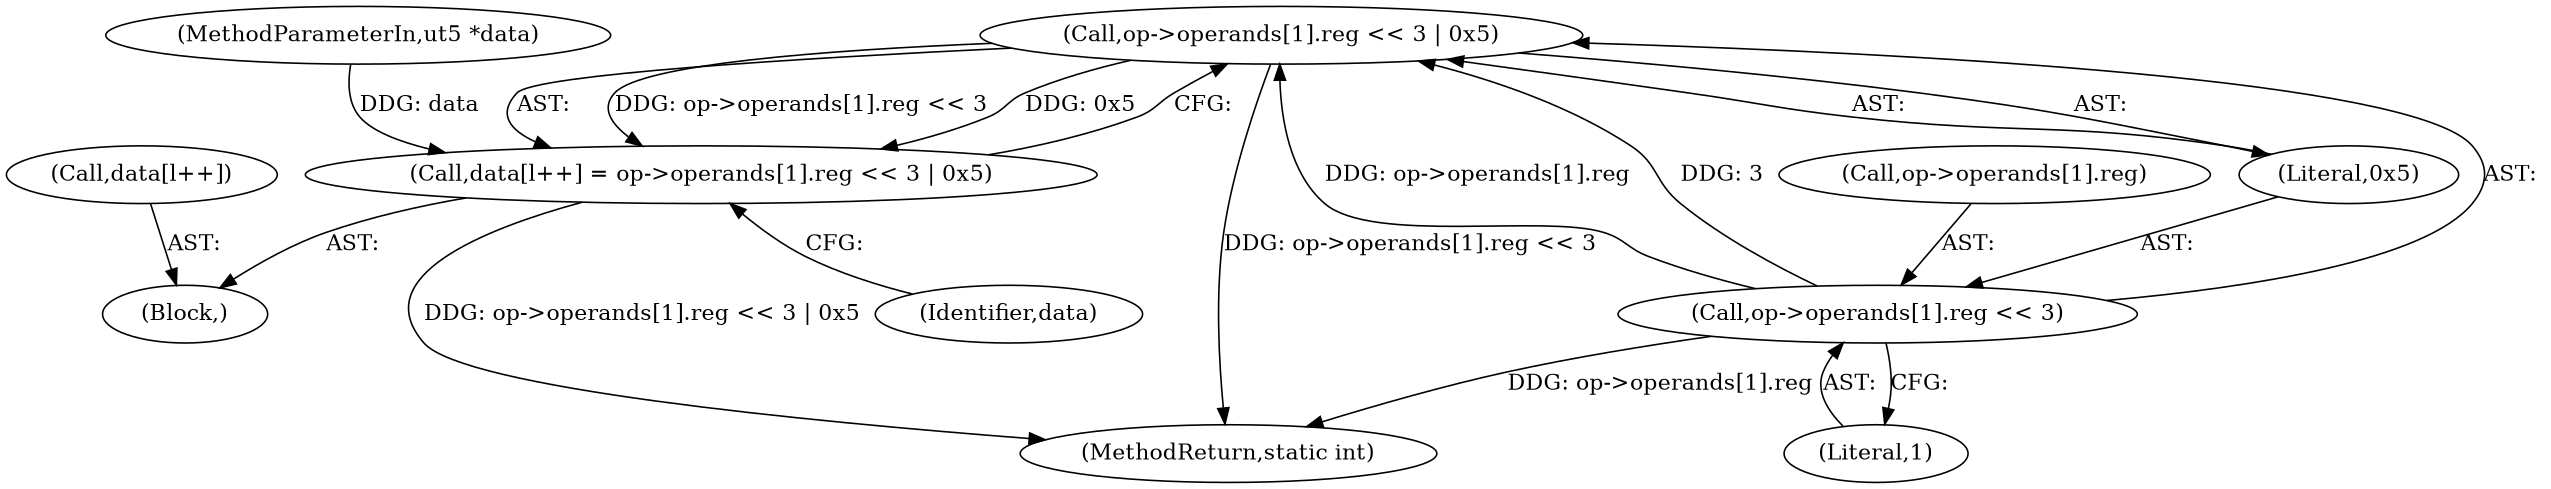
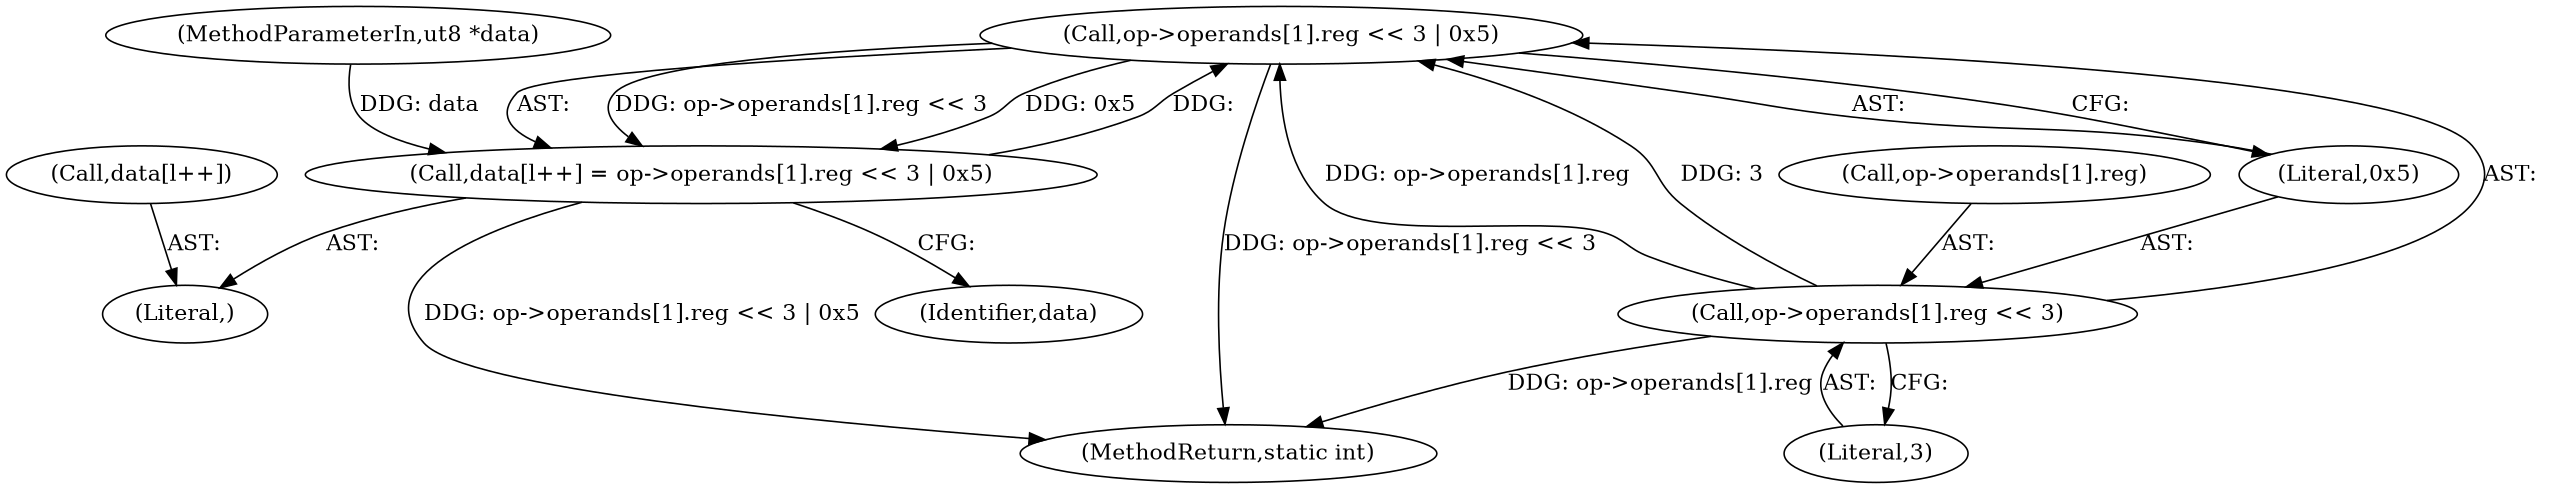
(358, 35) -> (358, 35)
(1207, 105) -> (1207, 105)
(2104, 105) -> (2104, 105)
(823, 264) -> (877, 235)
(185, 314) -> (185, 314)
(1876, 454) -> (1876, 454)
